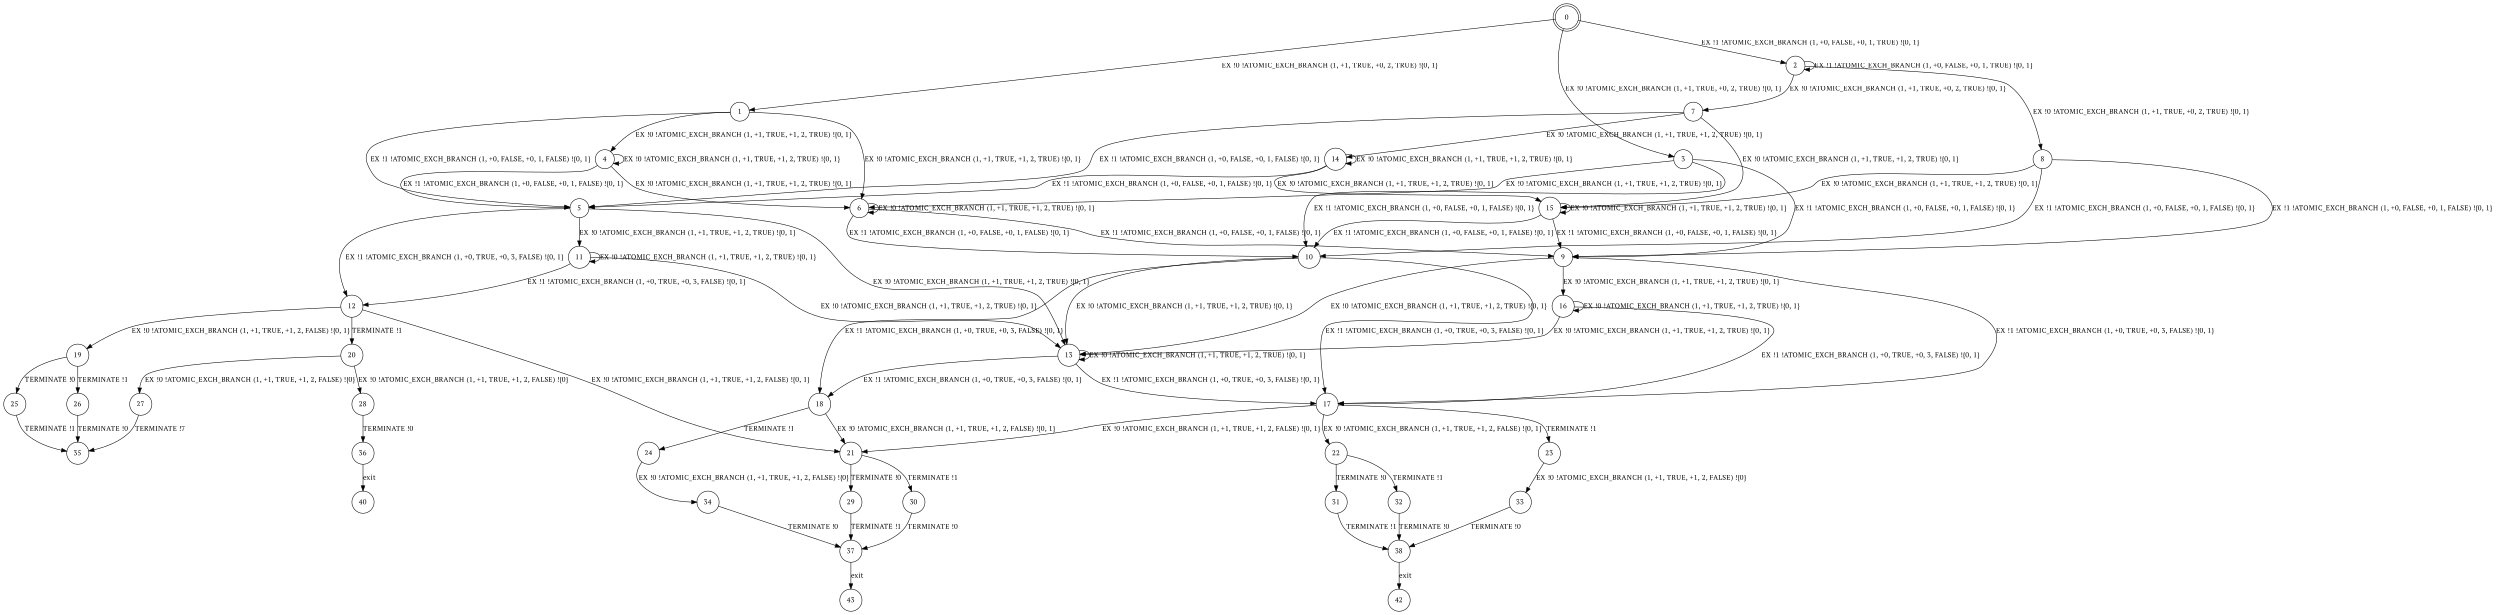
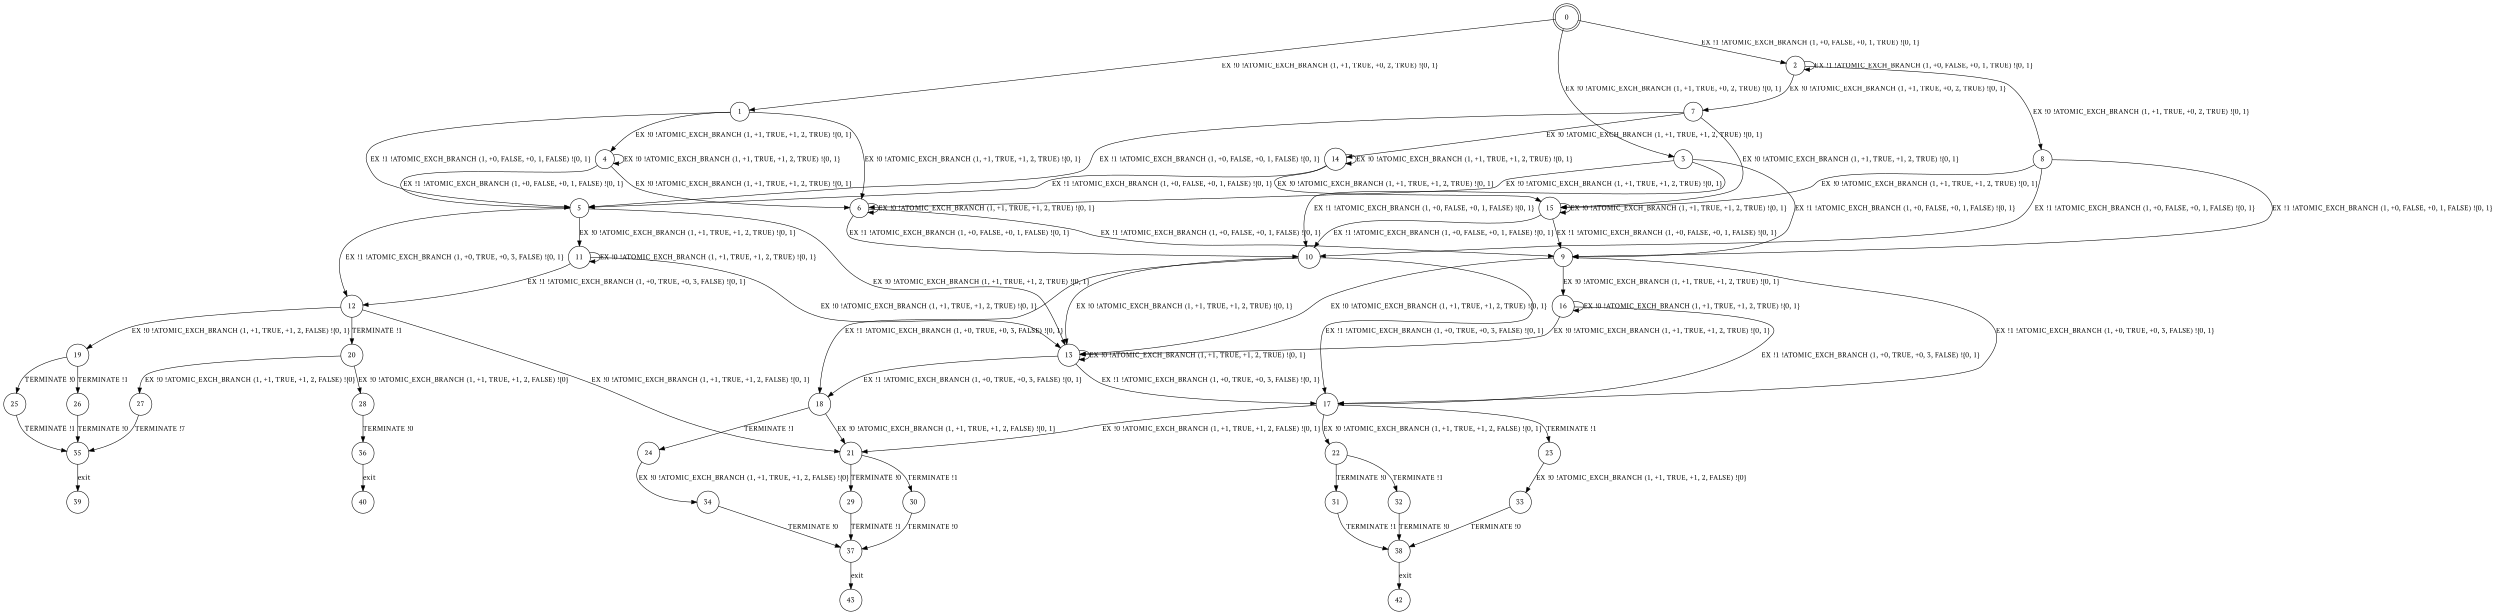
none -> (78, 502)
